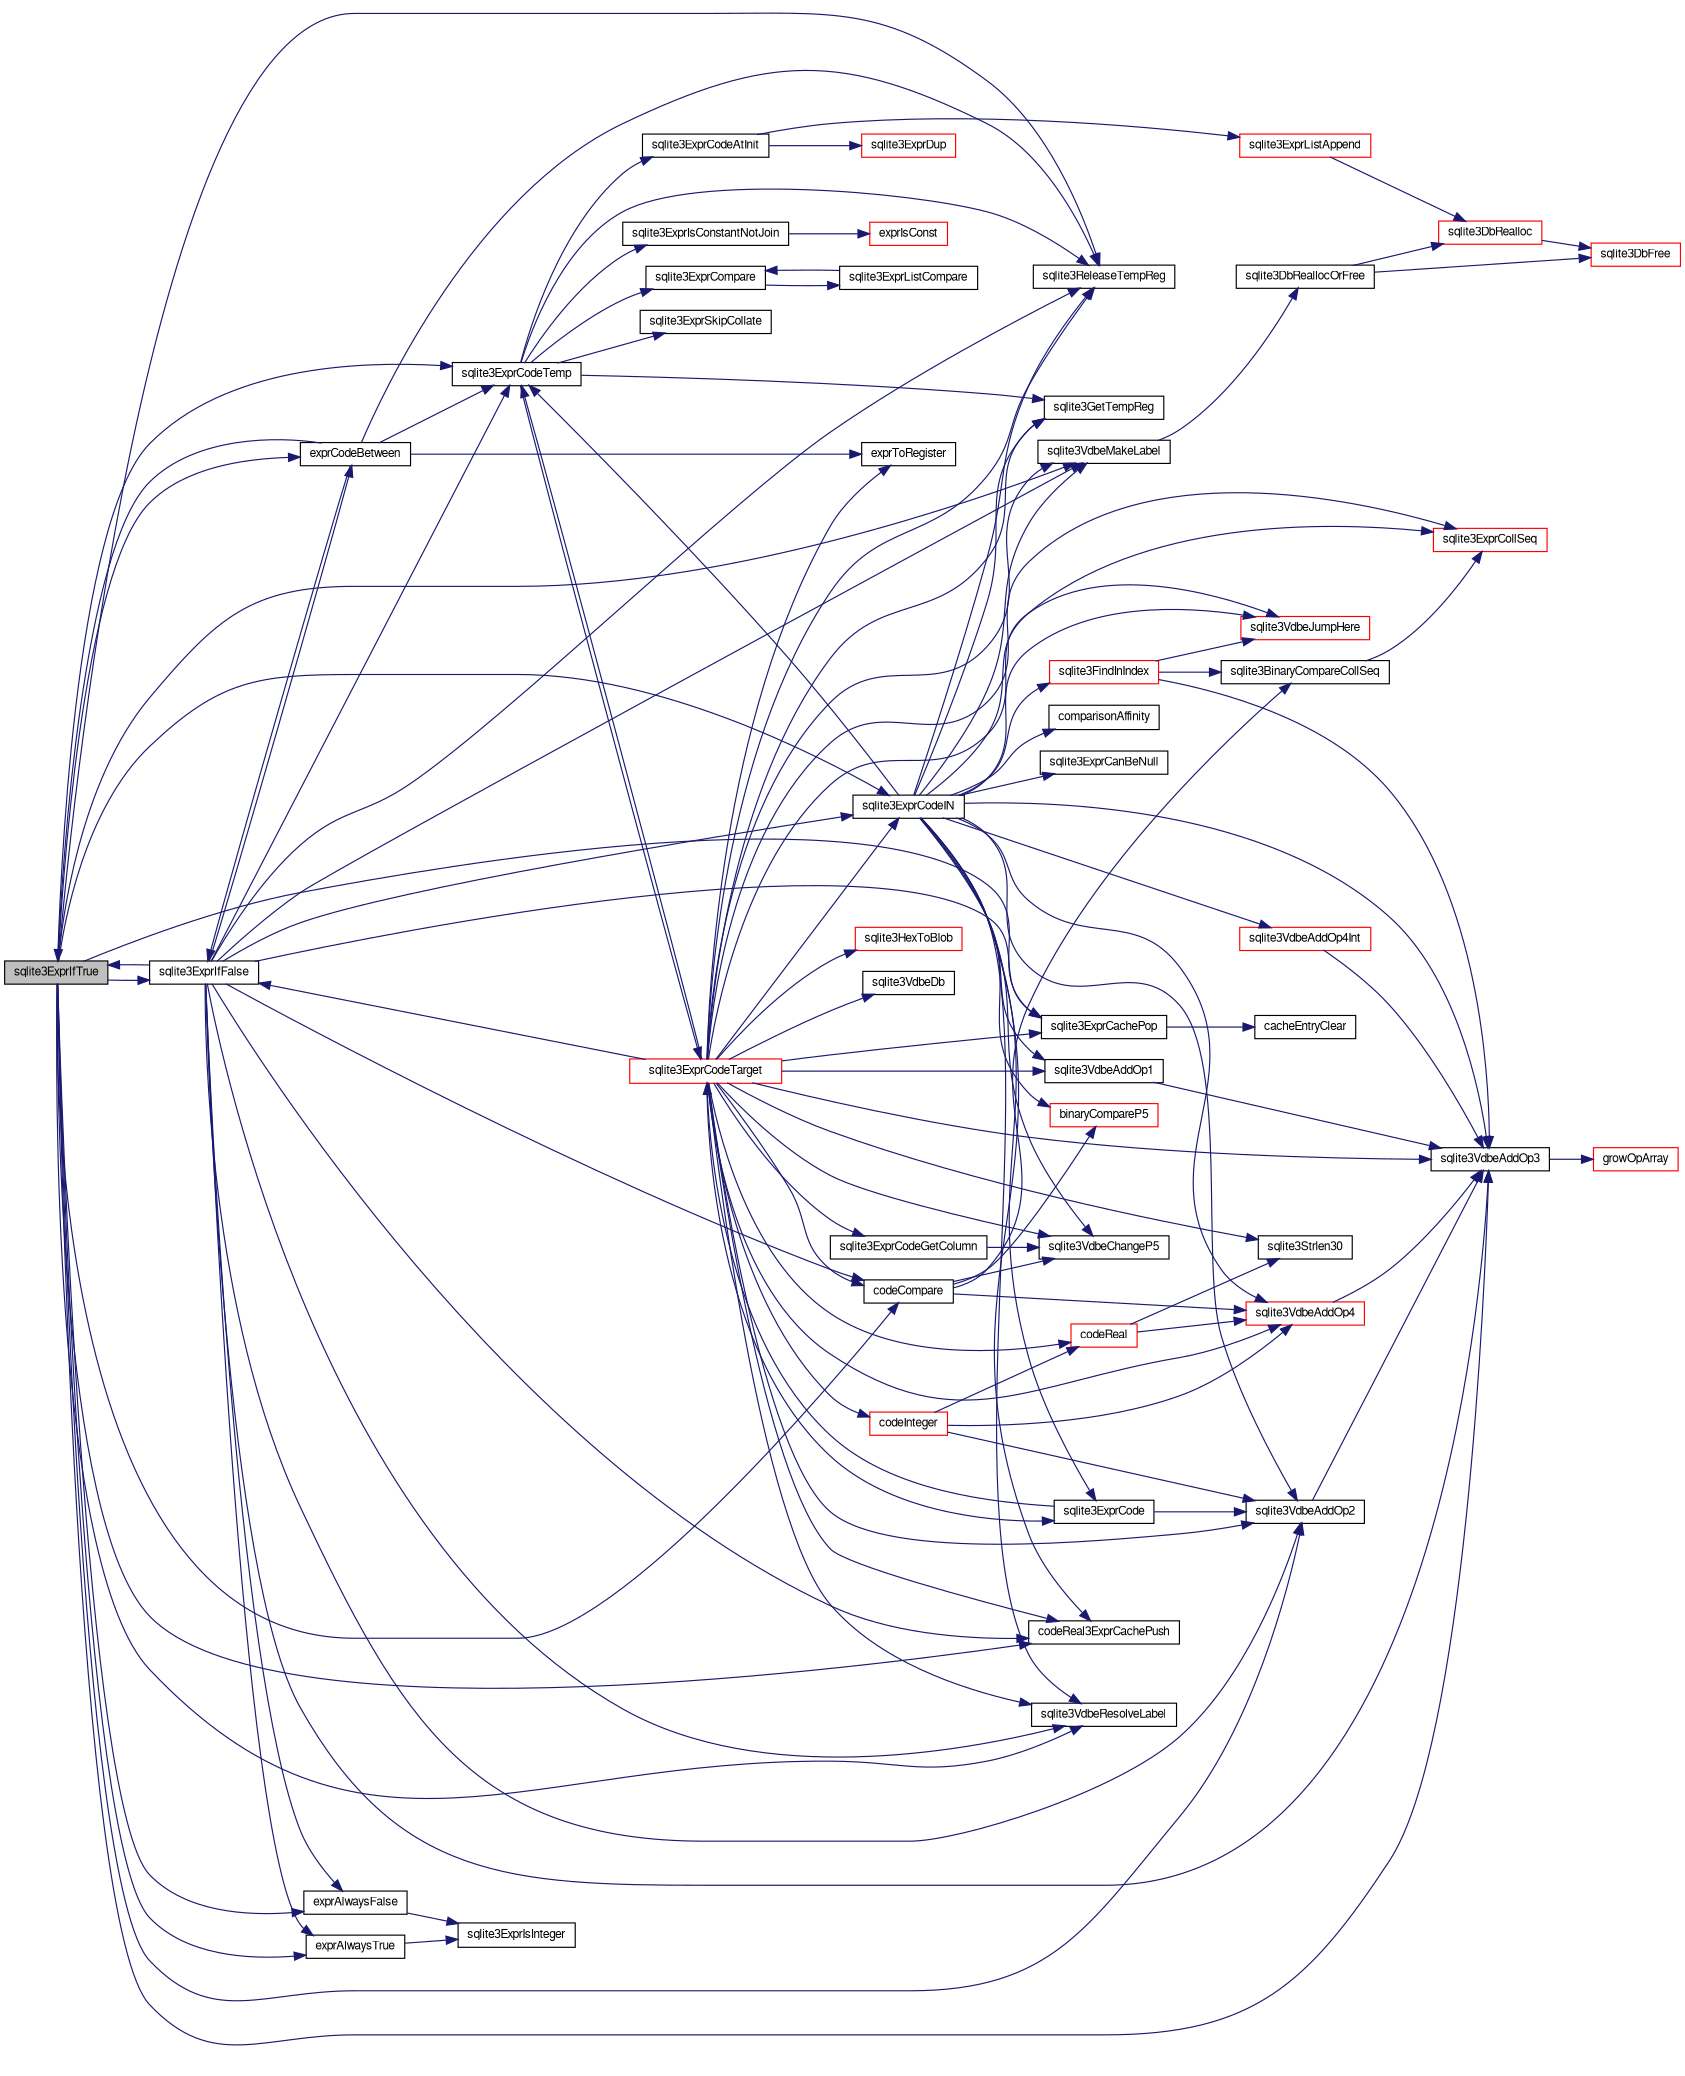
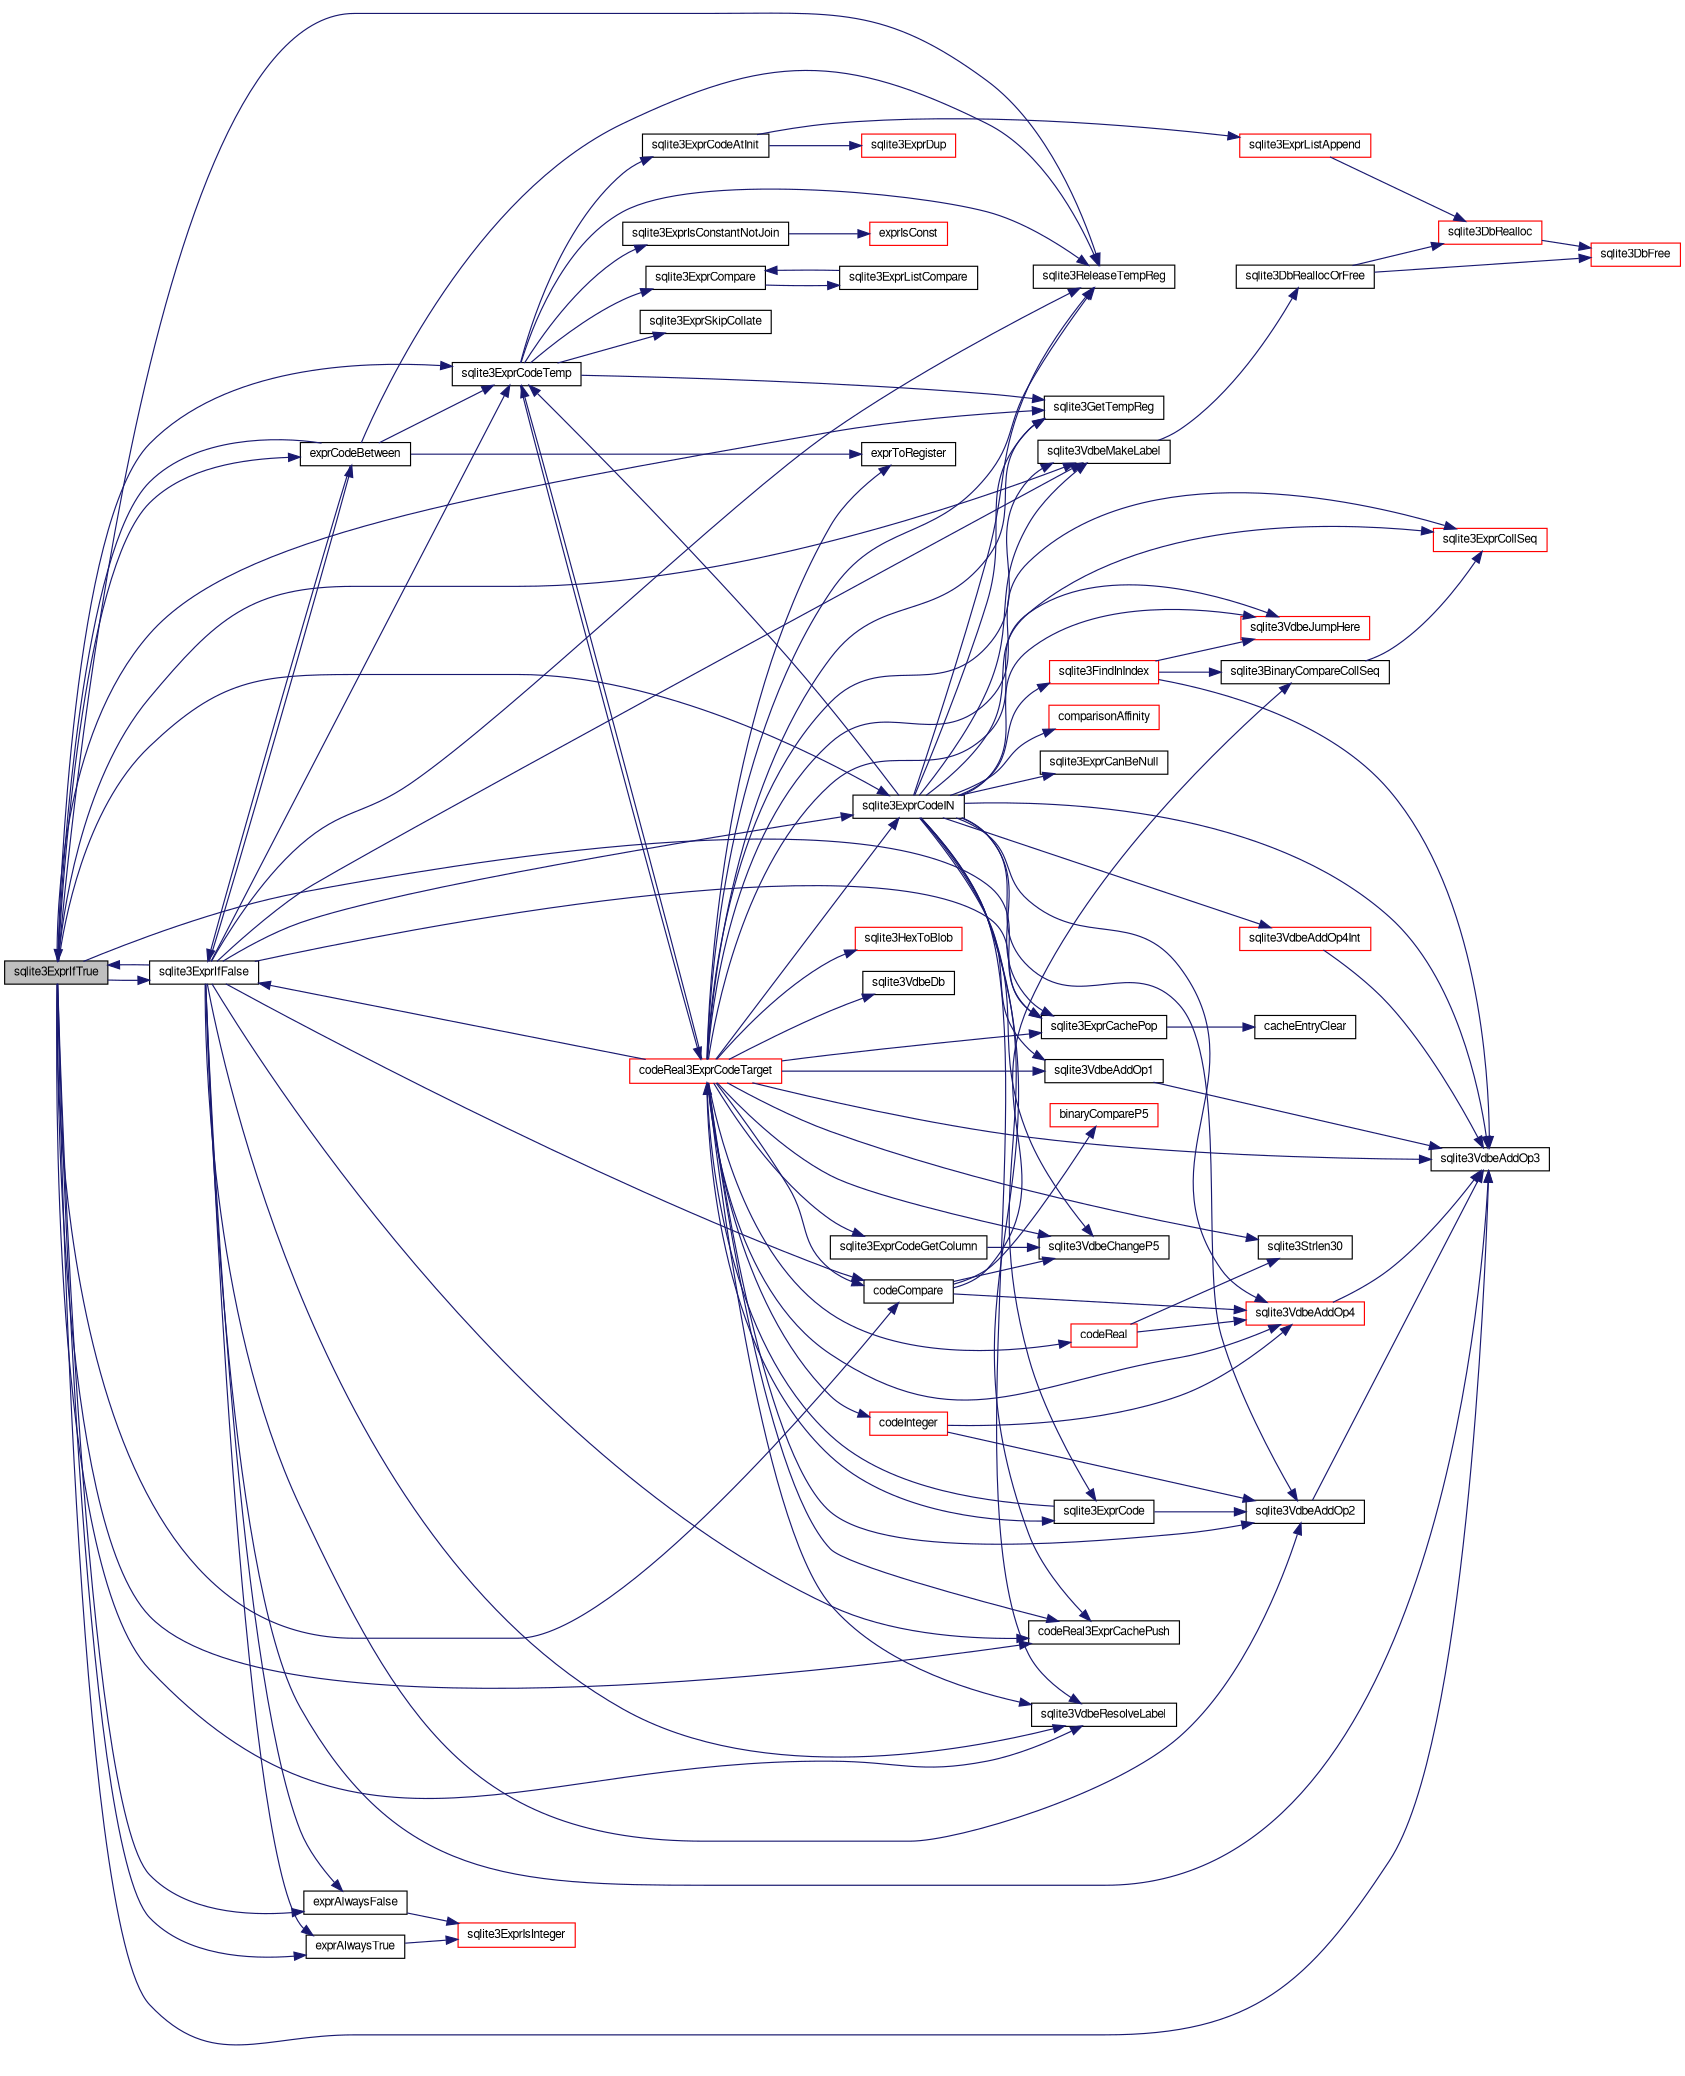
(1104, 717) -> (1104, 717)
(998, 955) -> (1008, 911)
(706, 1071) -> (706, 1071)
(1636, 1159) -> none
(1004, 1381) -> none
(517, 1935) -> (517, 1935)
(354, 1991) -> (407, 515)
